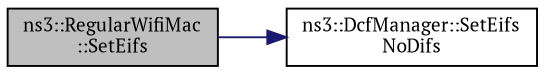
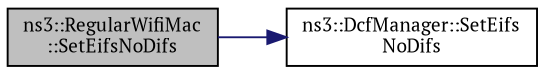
(113, 37) -> (113, 37)
